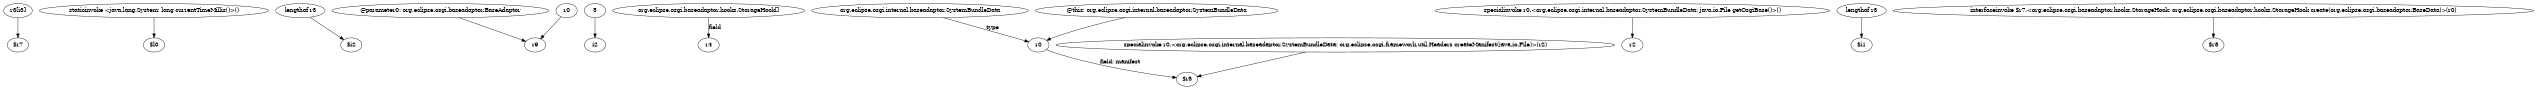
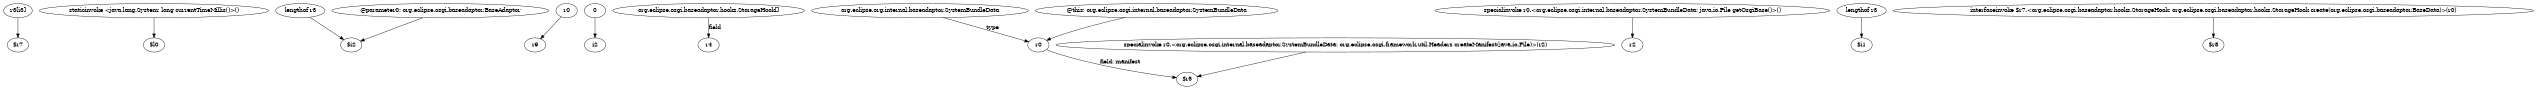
(595, 11) -> (595, 11)
(920, 11) -> (920, 11)
(491, 29) -> (393, 29)
